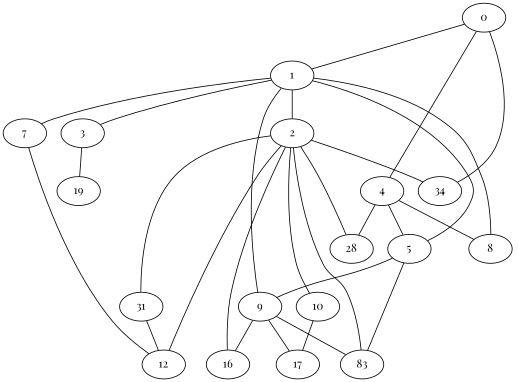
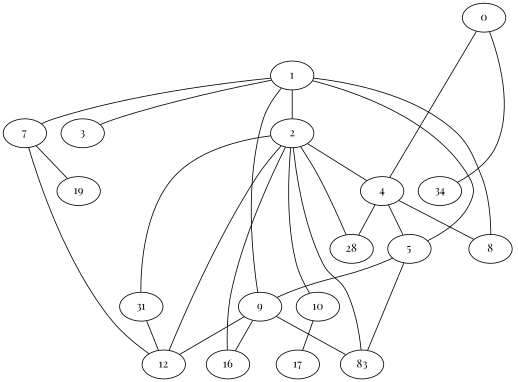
(388, 47) -> none
(368, 160) -> (337, 162)
(81, 162) -> (52, 162)
(279, 336) -> (212, 336)
